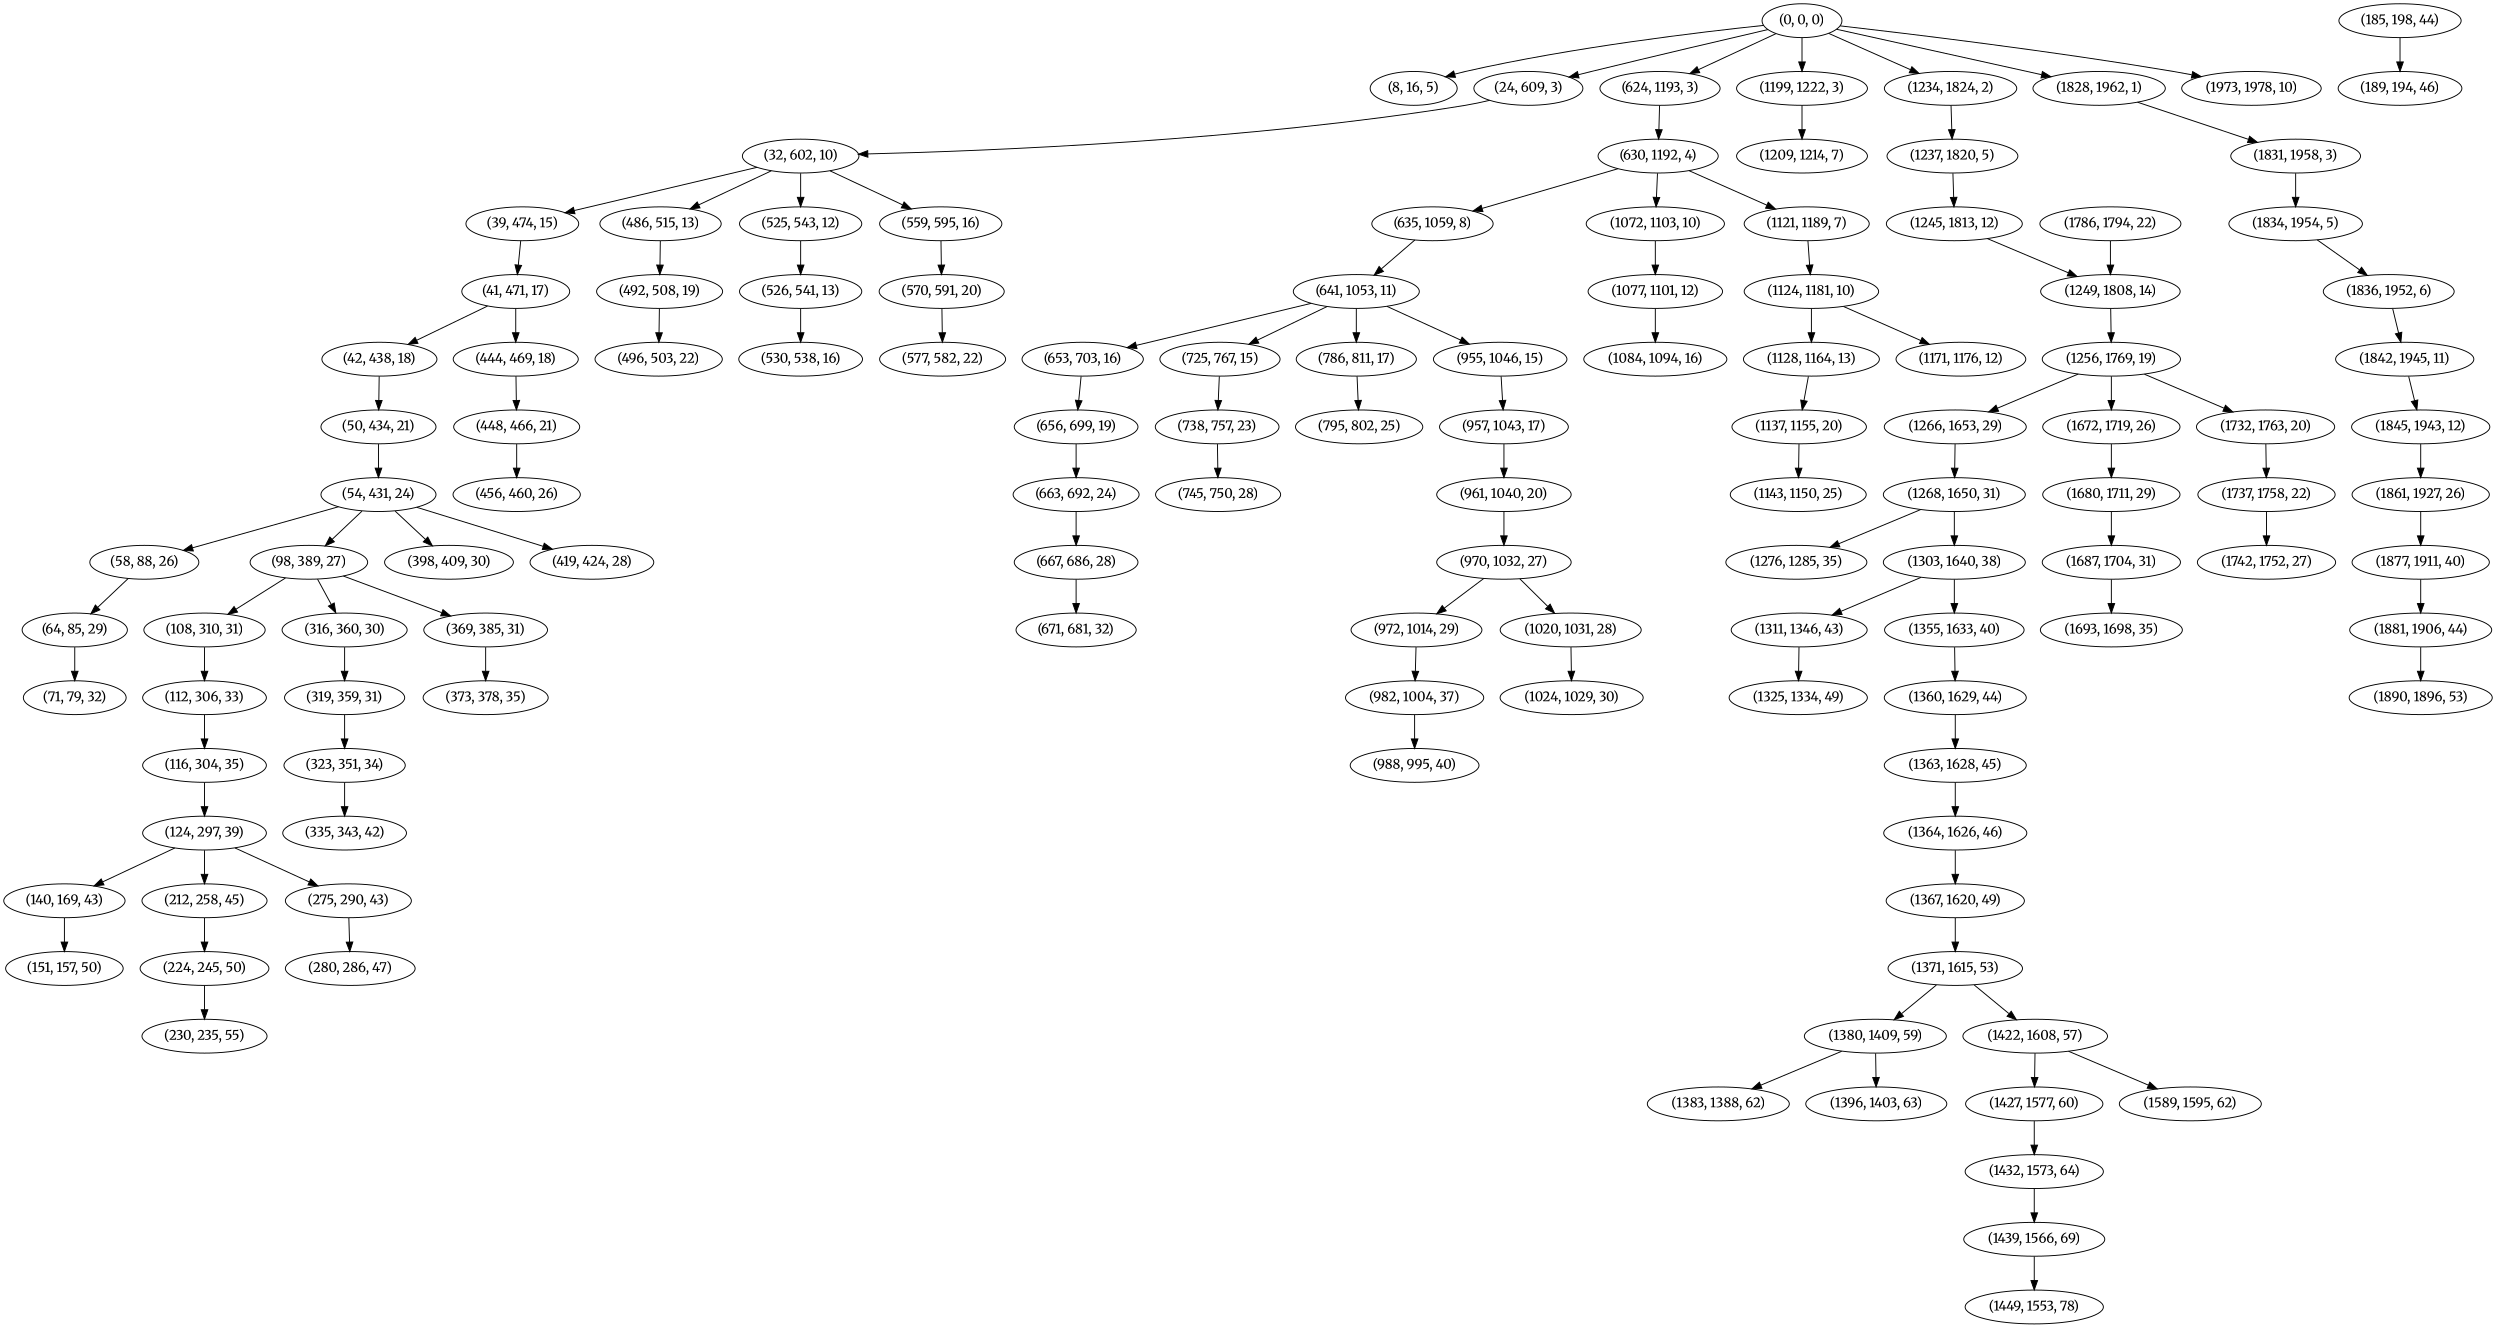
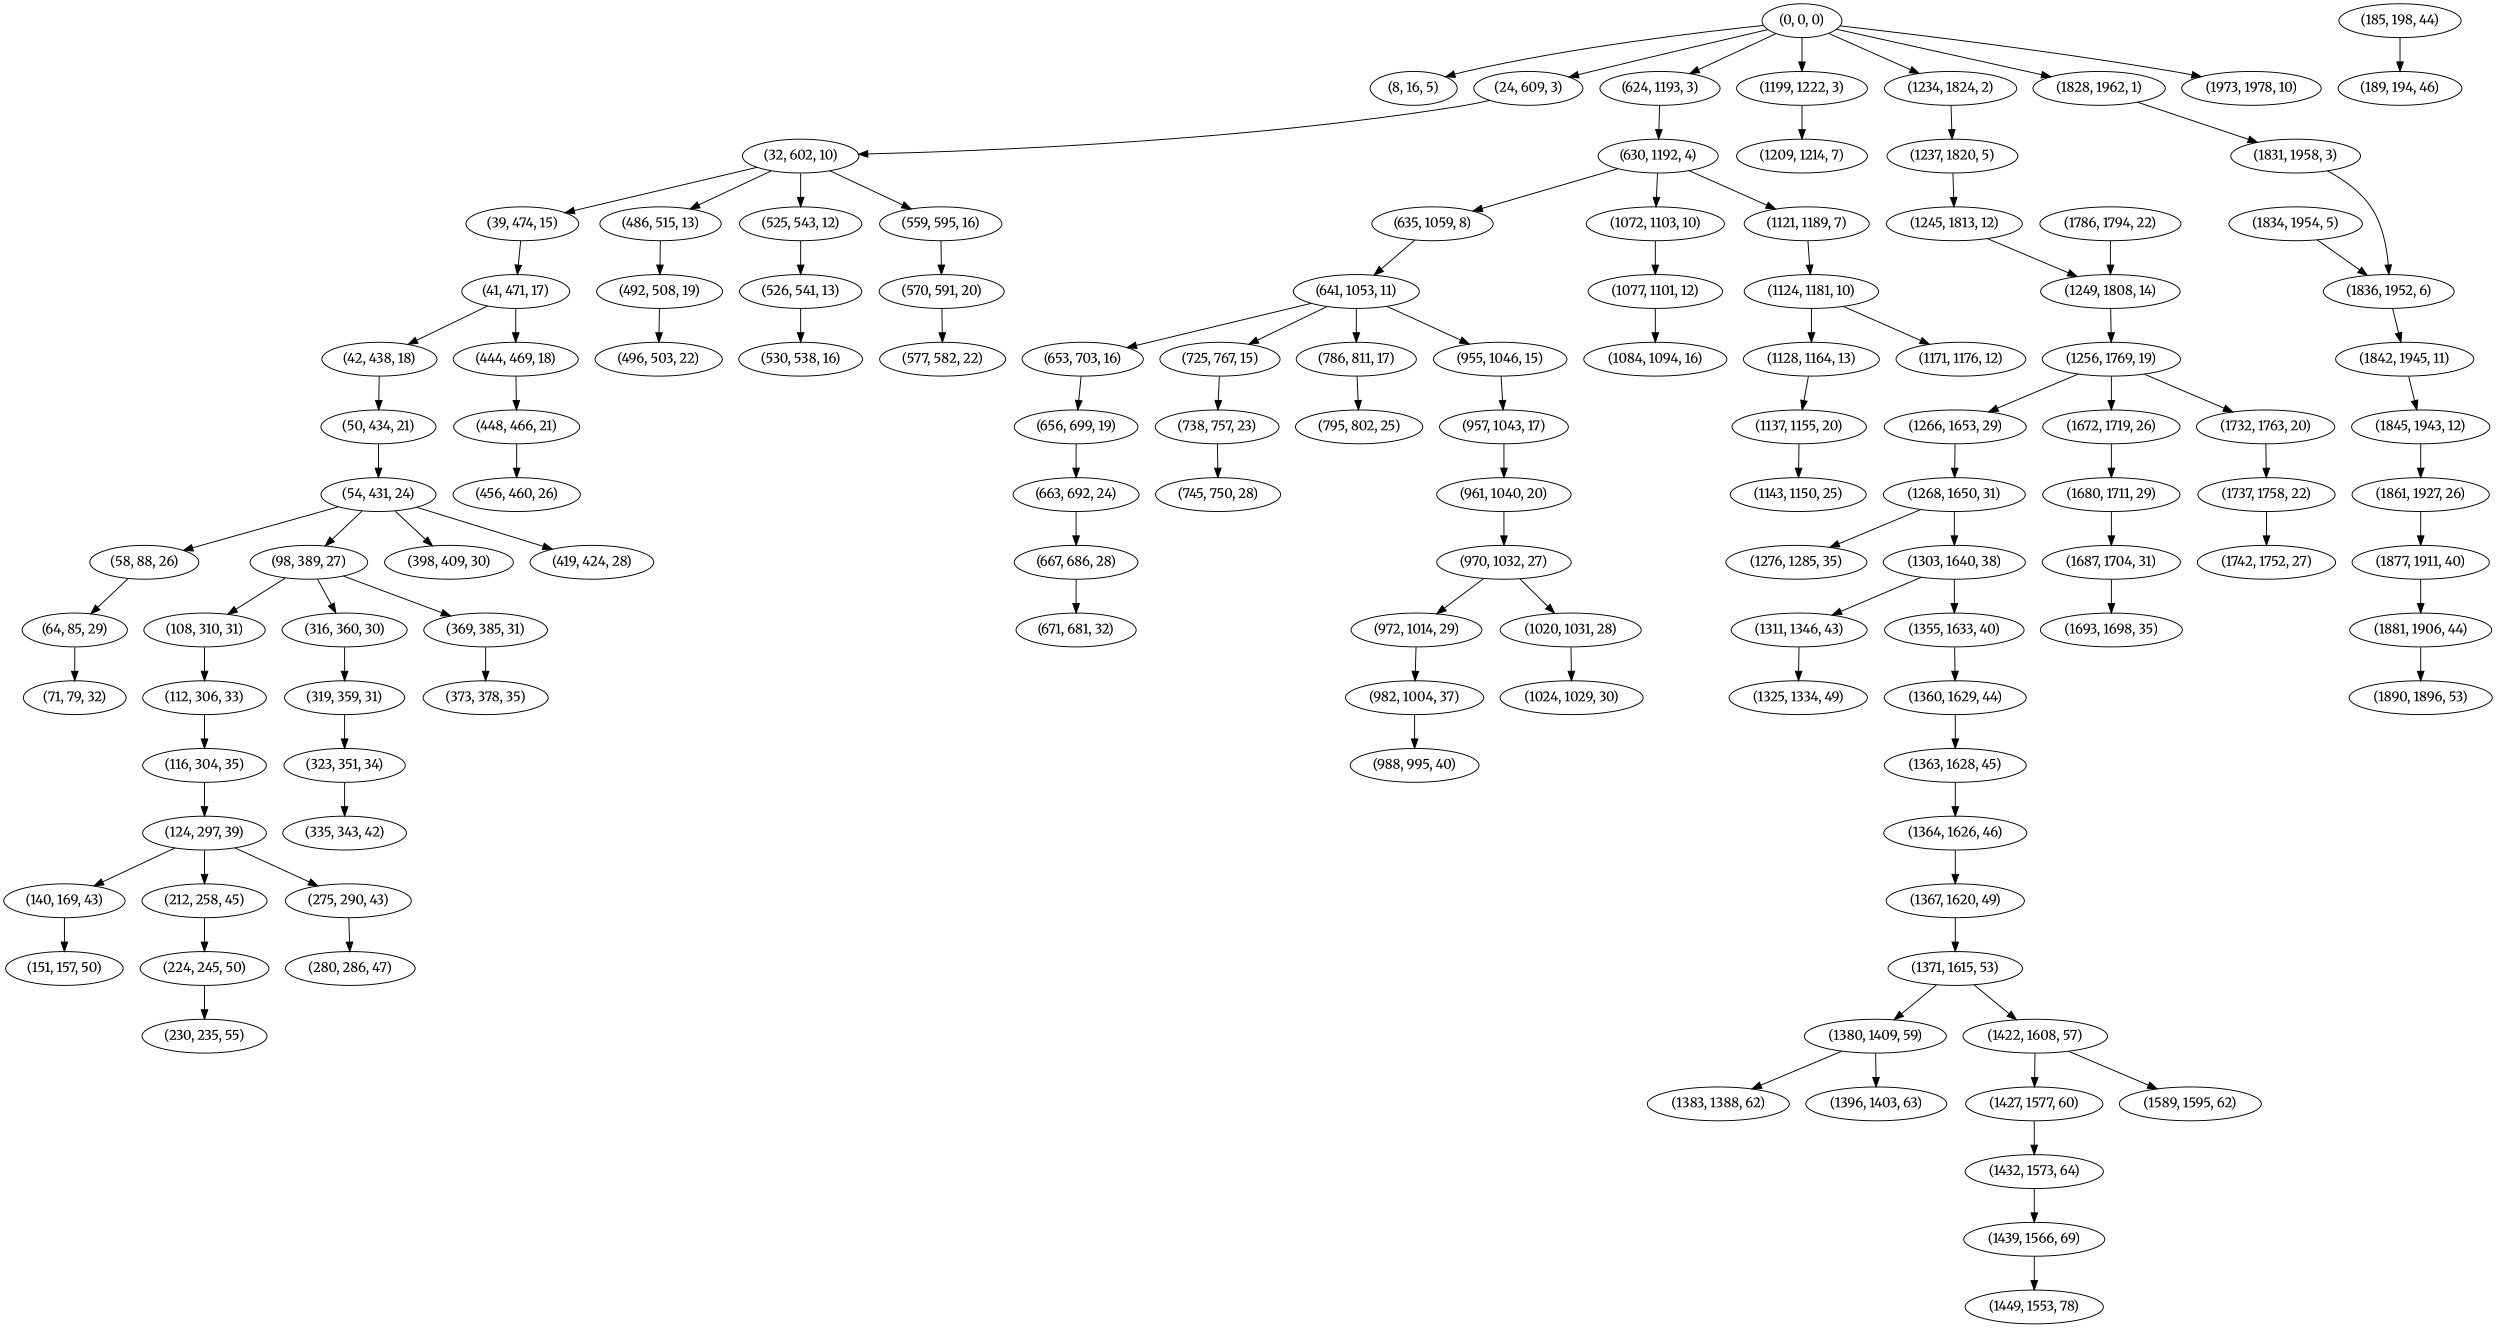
(2296, 185) -> (2372, 209)
